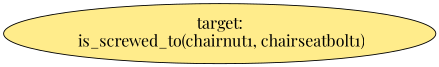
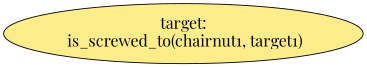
(220, 34) -> (183, 34)
